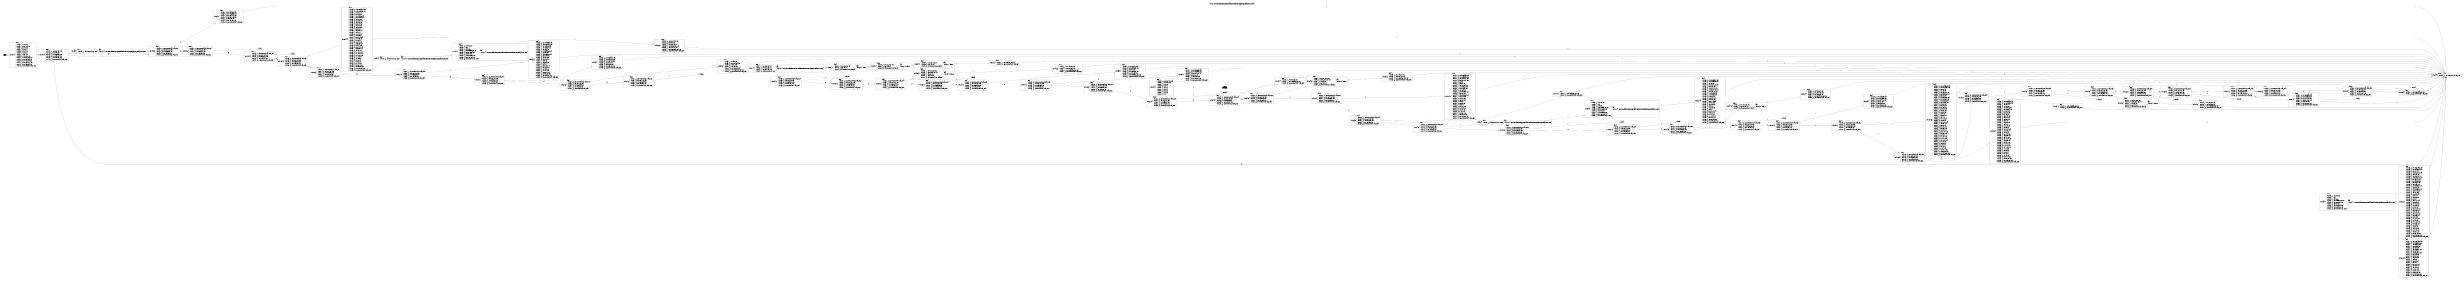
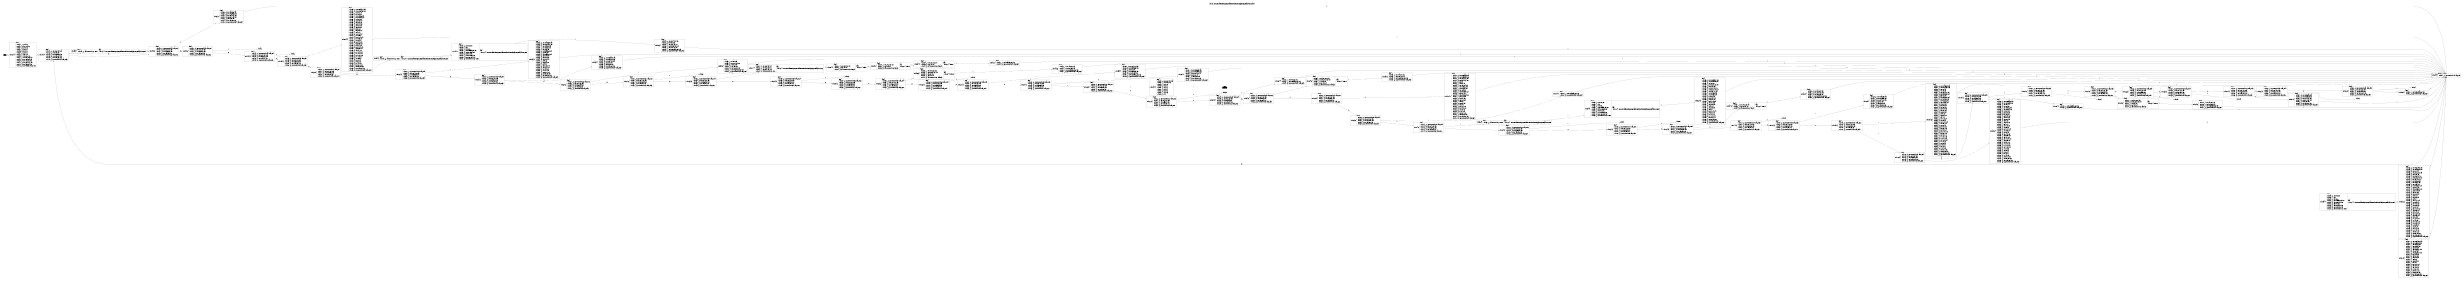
none -> (701, 82)
